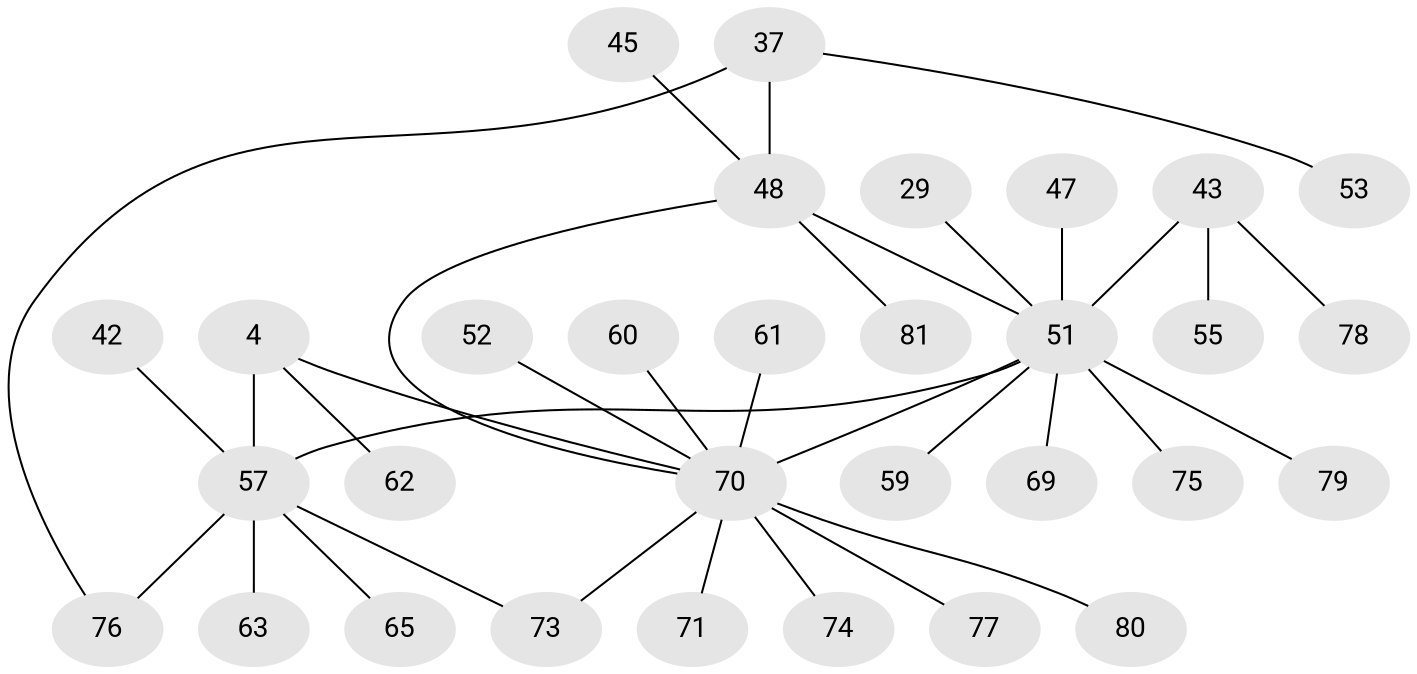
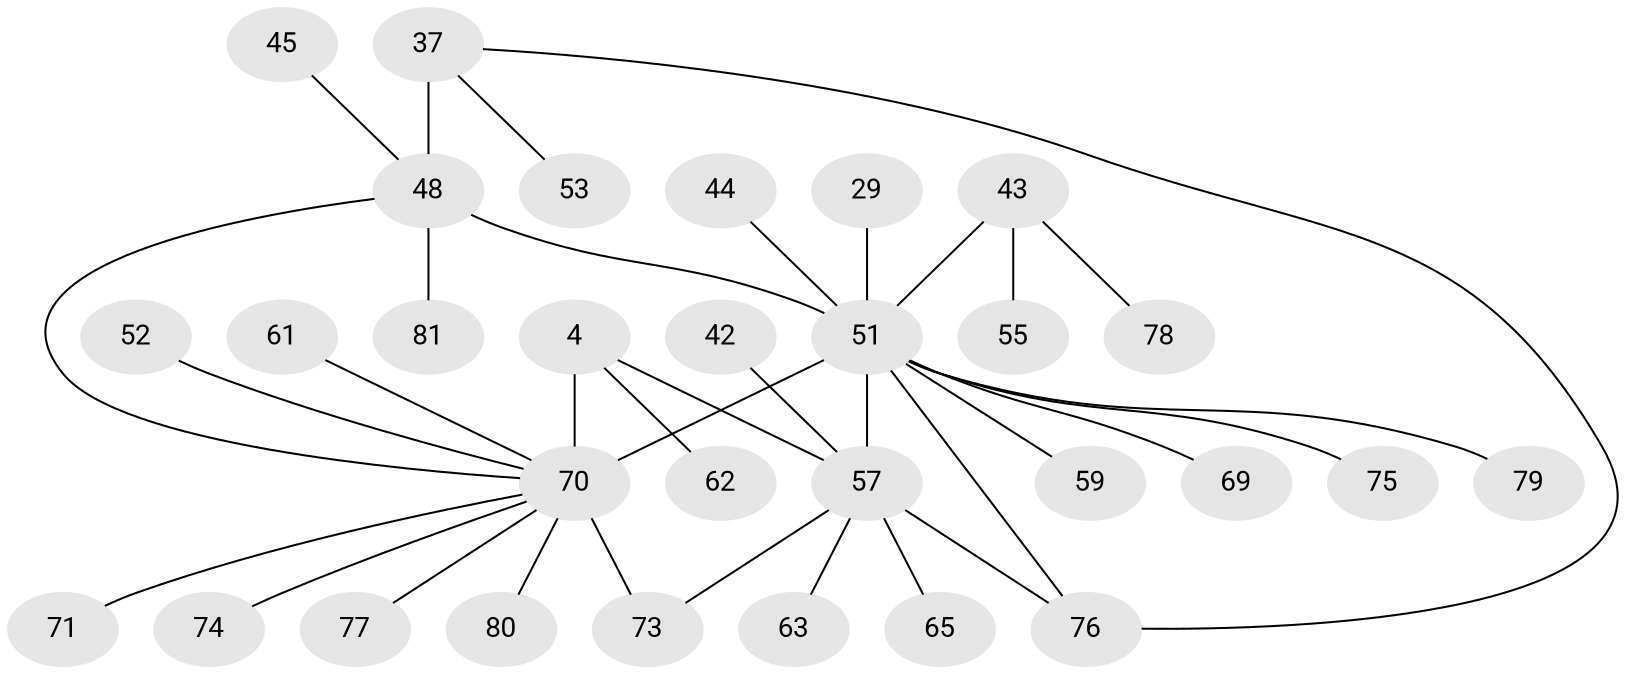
(1062, 191) -> (721, 191)
(623, 337) -> none
none -> (977, 483)
